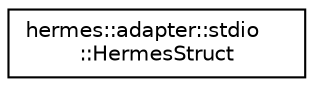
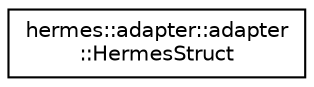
(157, 43) -> (157, 43)
